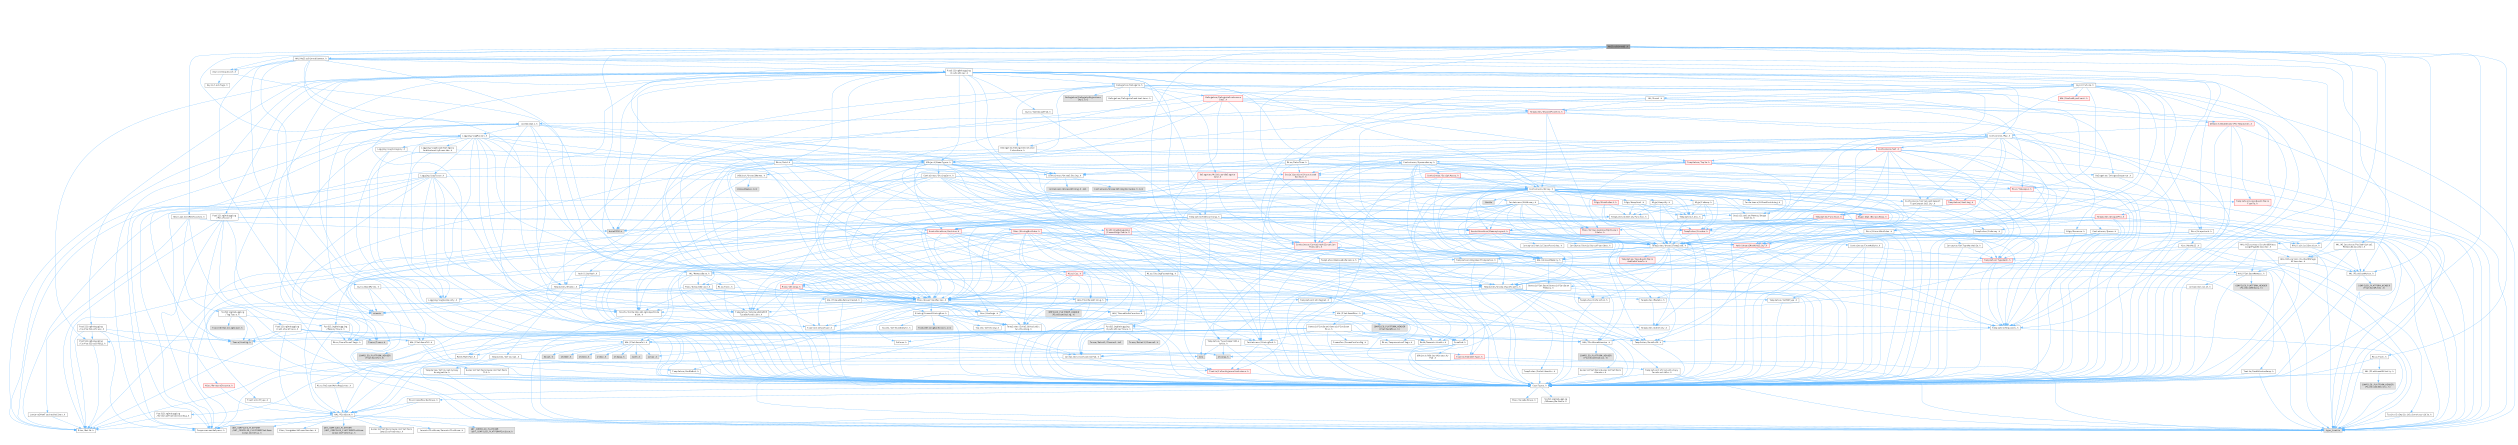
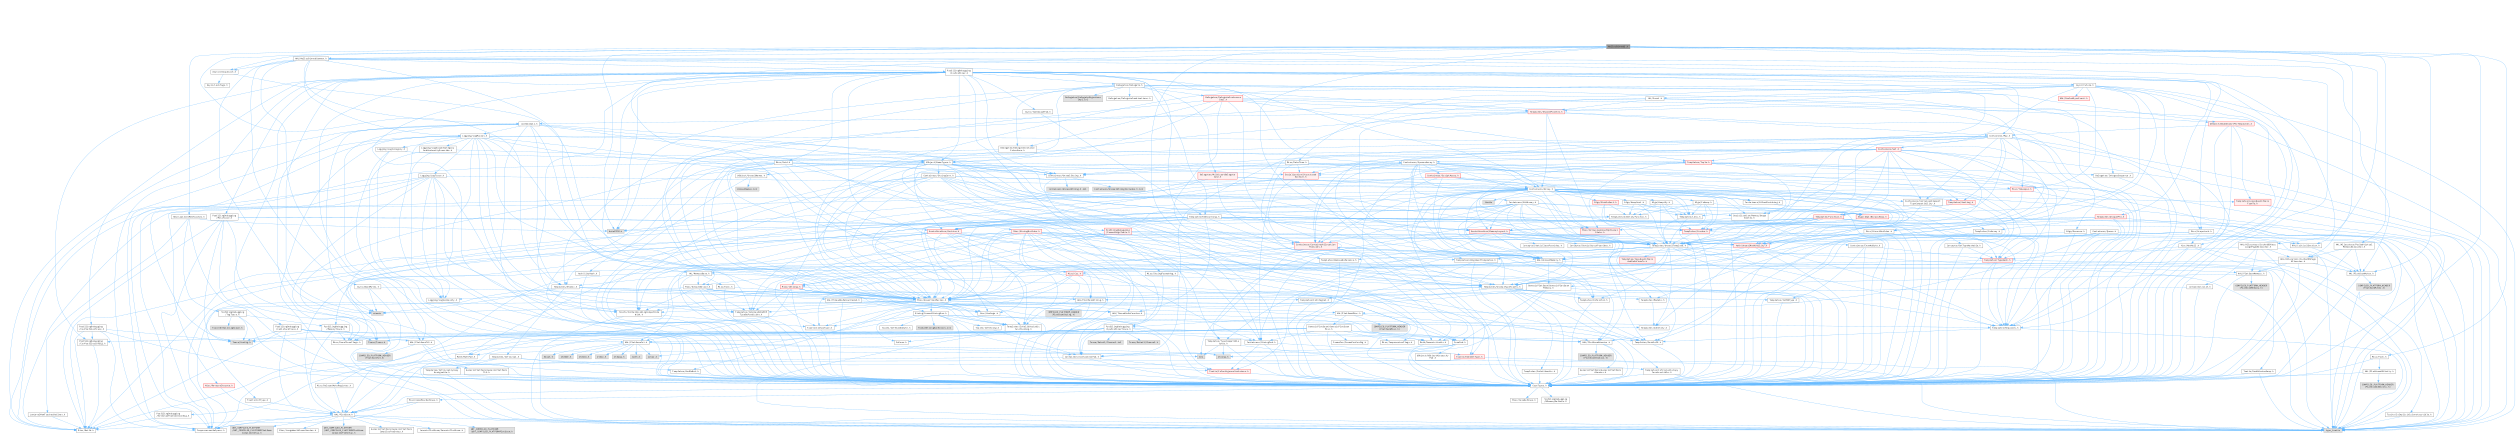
(1662, 74) -> (1718, 75)
